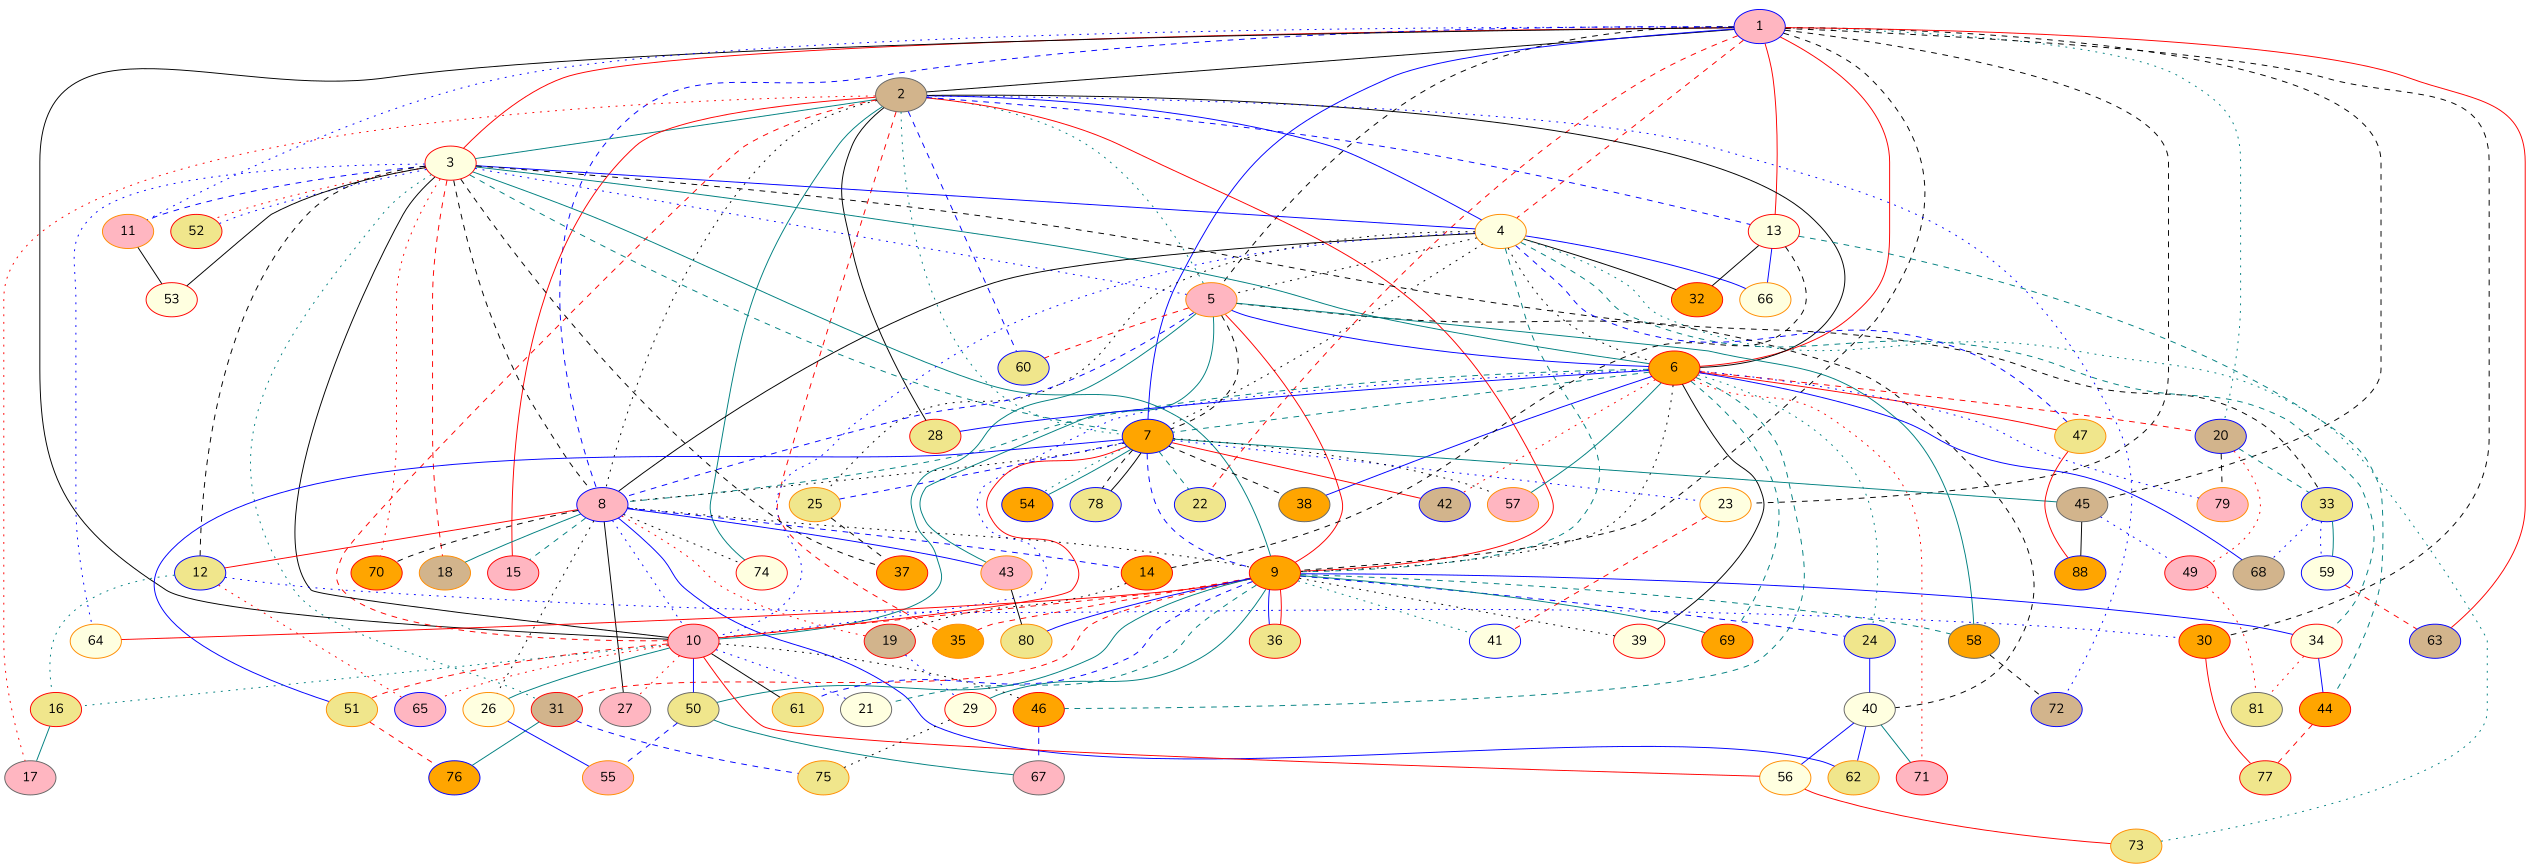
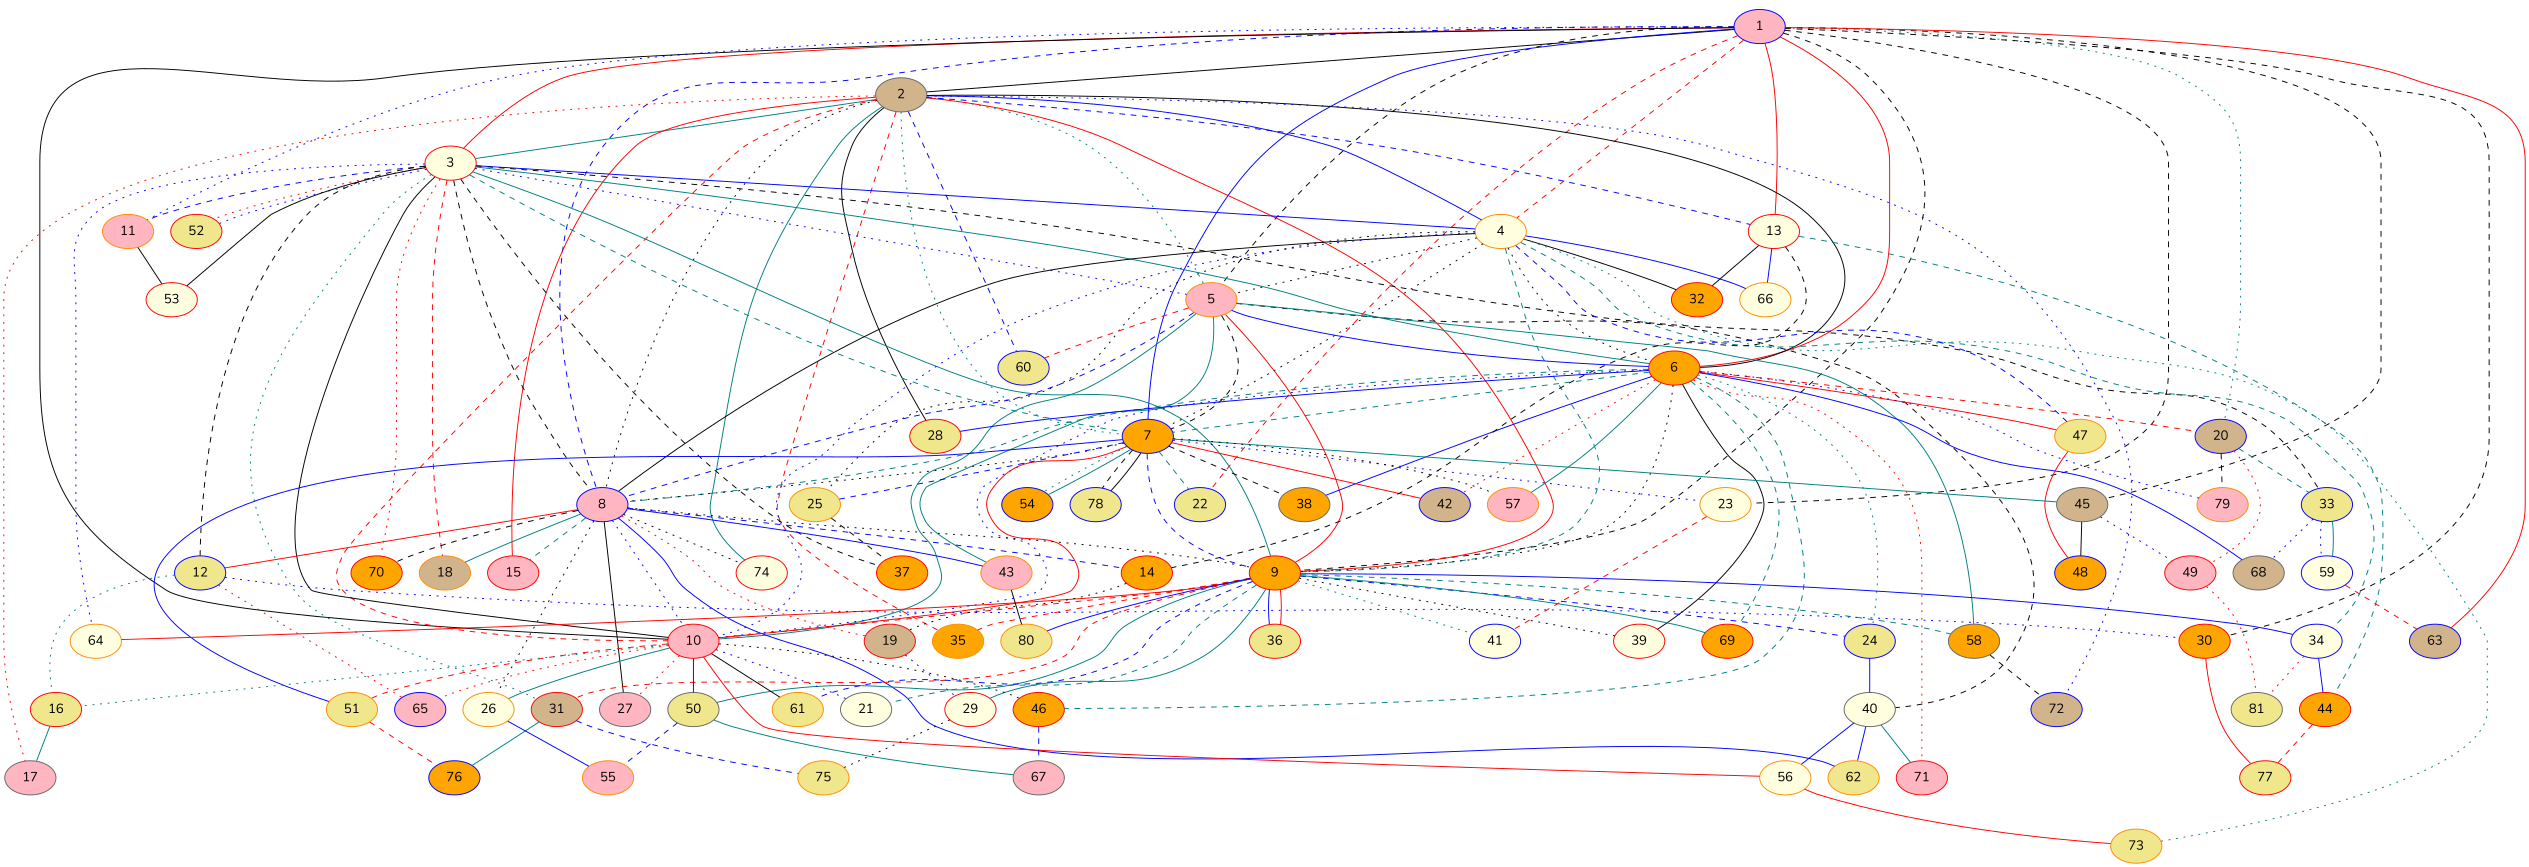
(2080, 573) -> (2080, 573)
(2317, 641) -> (2317, 641)
